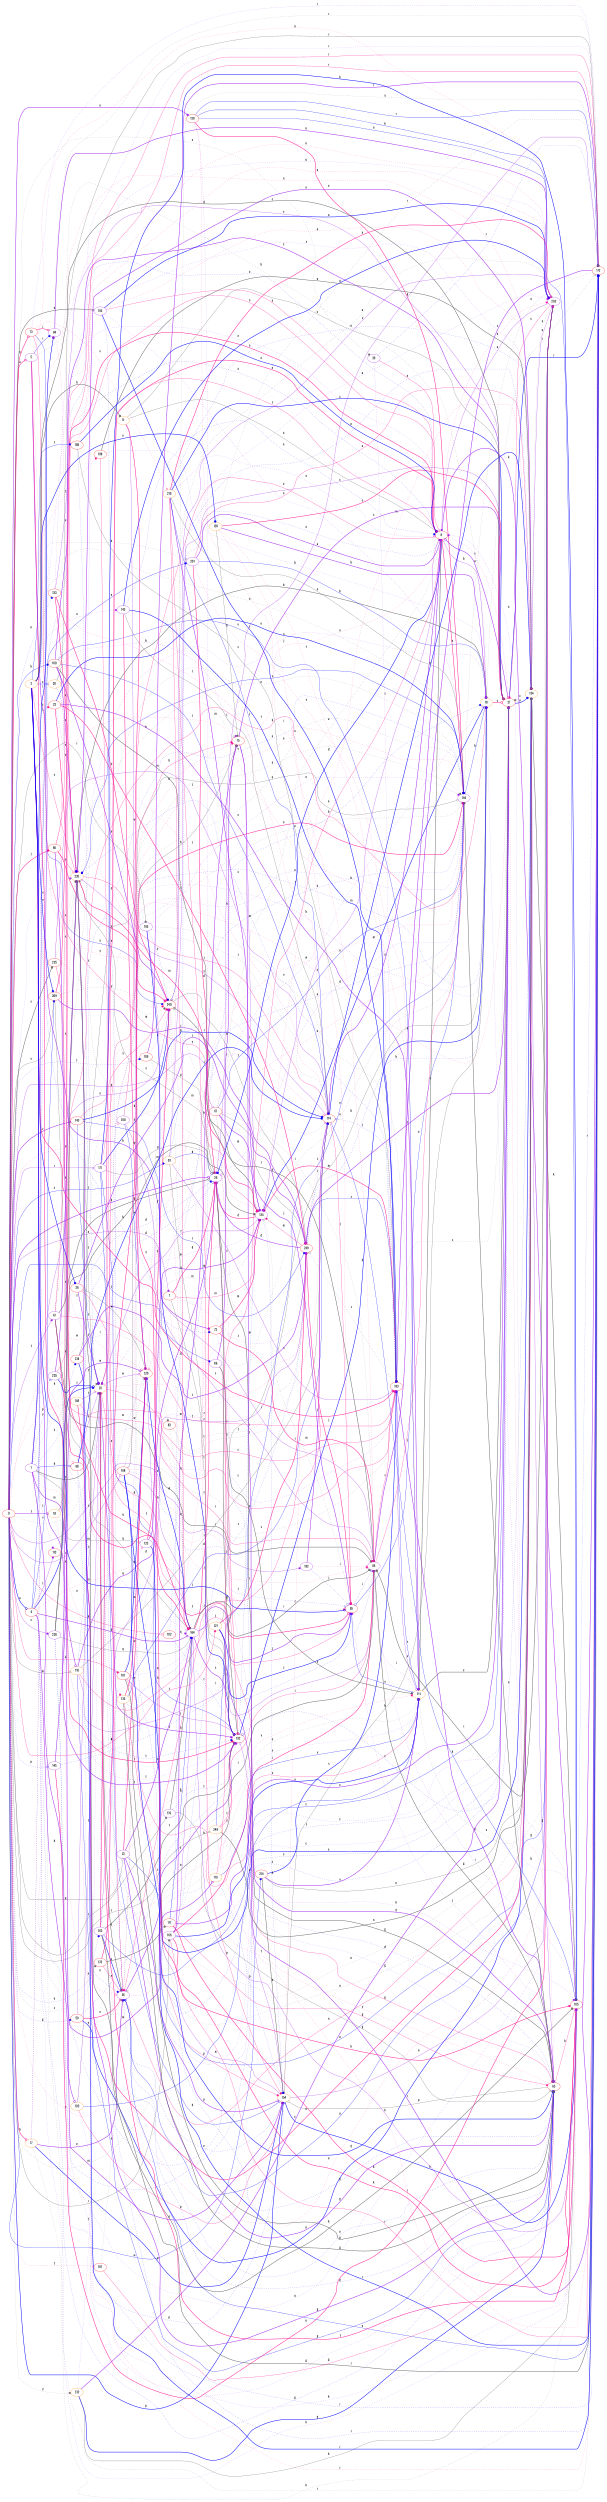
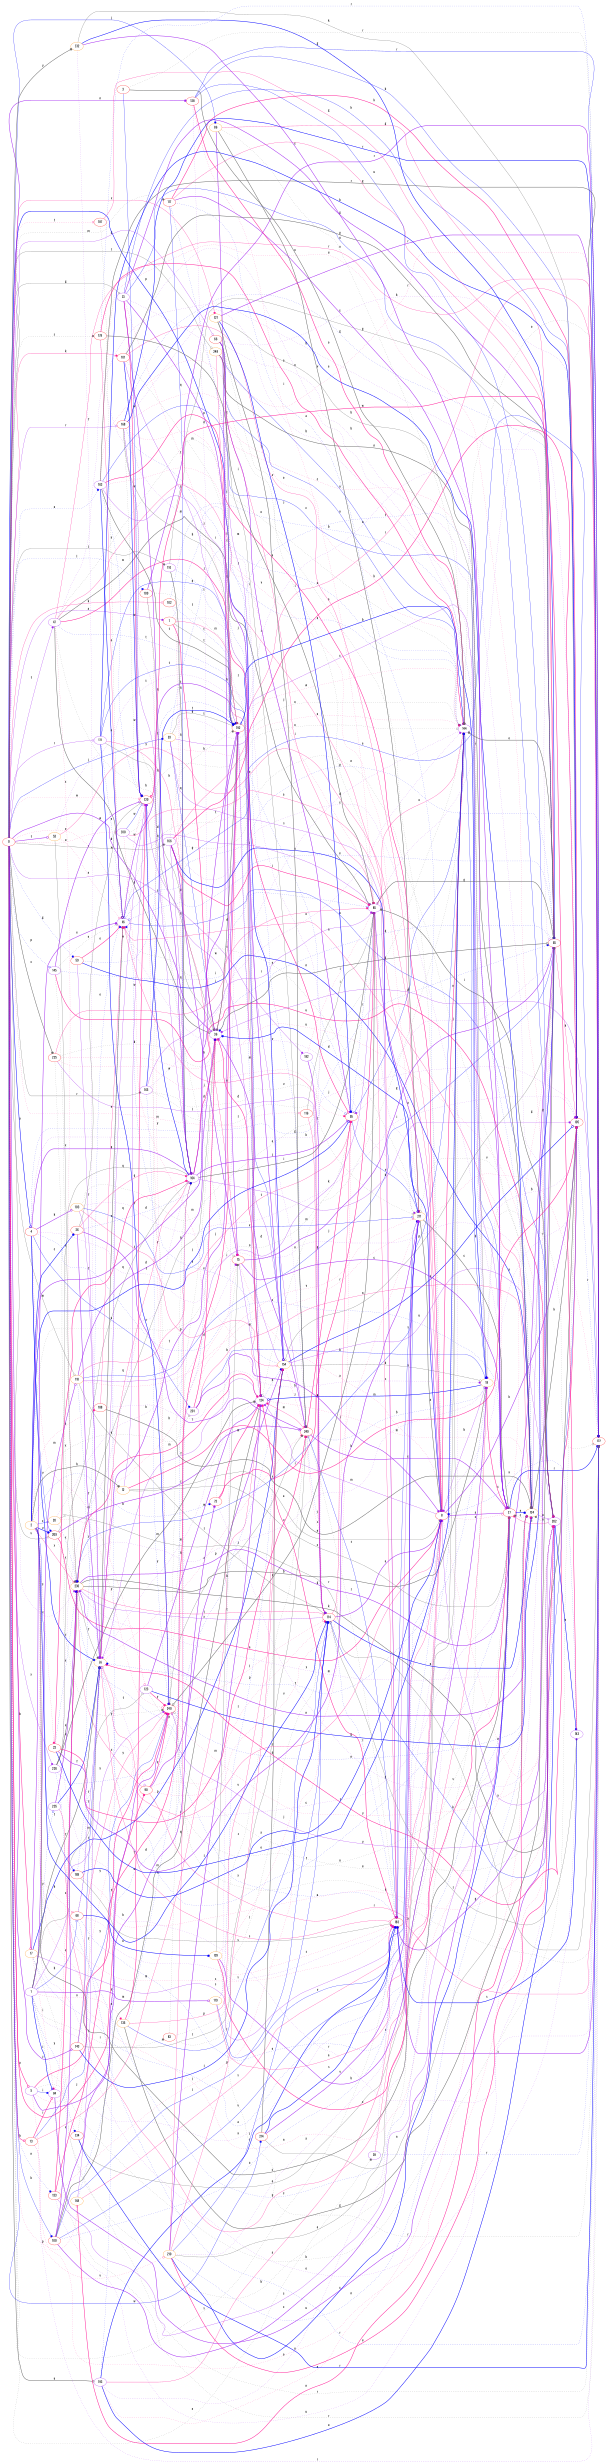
none -> (123, 90)
(273, 326) -> (566, 1632)
none -> (546, 327)
(137, 1091) -> (248, 890)
(216, 1111) -> (216, 339)
none -> (306, 1114)
(62, 1120) -> (126, 1724)
(58, 1158) -> (50, 1912)
(197, 1244) -> (261, 1803)
(216, 1364) -> (216, 128)
(216, 1392) -> none
(298, 1439) -> (295, 870)
(55, 1553) -> none
none -> (237, 2040)
(13, 2158) -> (11, 432)
